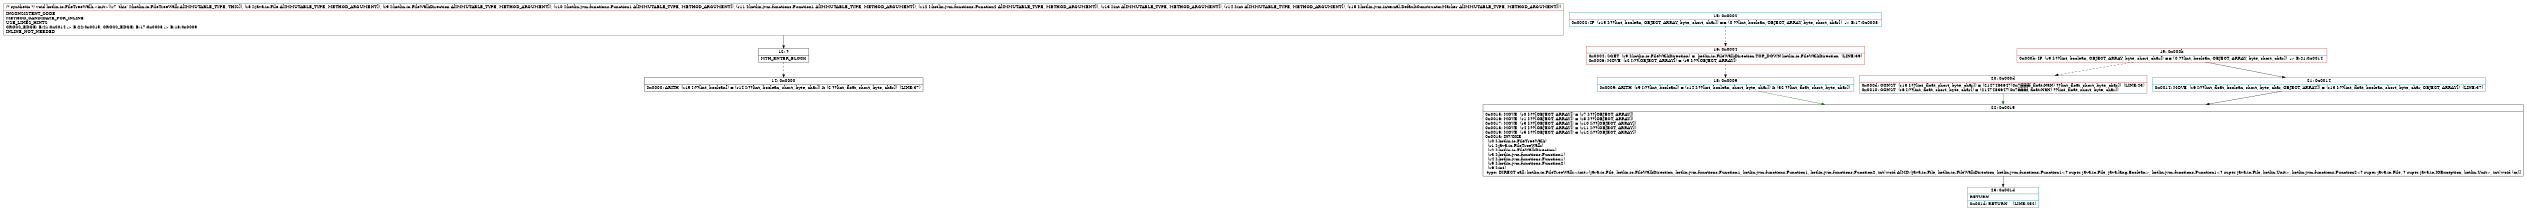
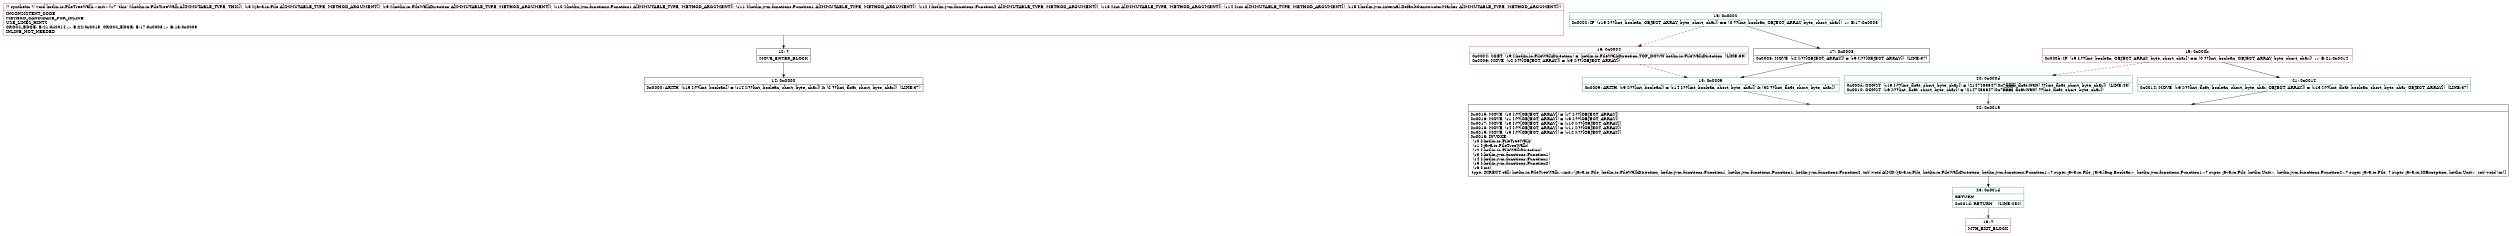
none -> (1842, 55)
(784, 59) -> (784, 59)
(784, 68) -> (784, 68)
(2003, 84) -> (1988, 84)
none -> (1988, 225)
